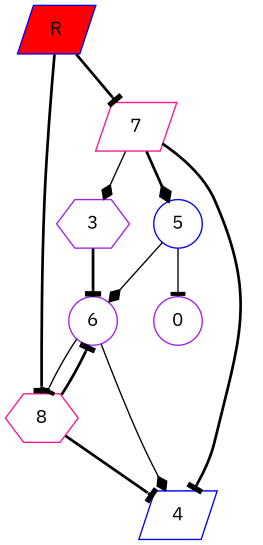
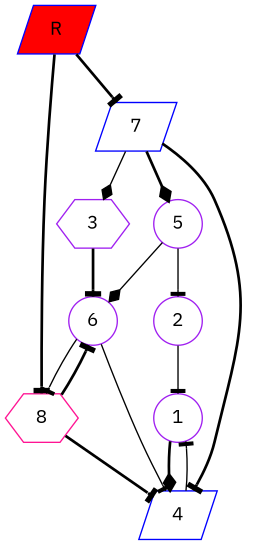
(136, 127) -> (136, 127)
(178, 224) -> (178, 224)
(178, 321) -> (178, 321)
(130, 415) -> (130, 415)
none -> (178, 418)
